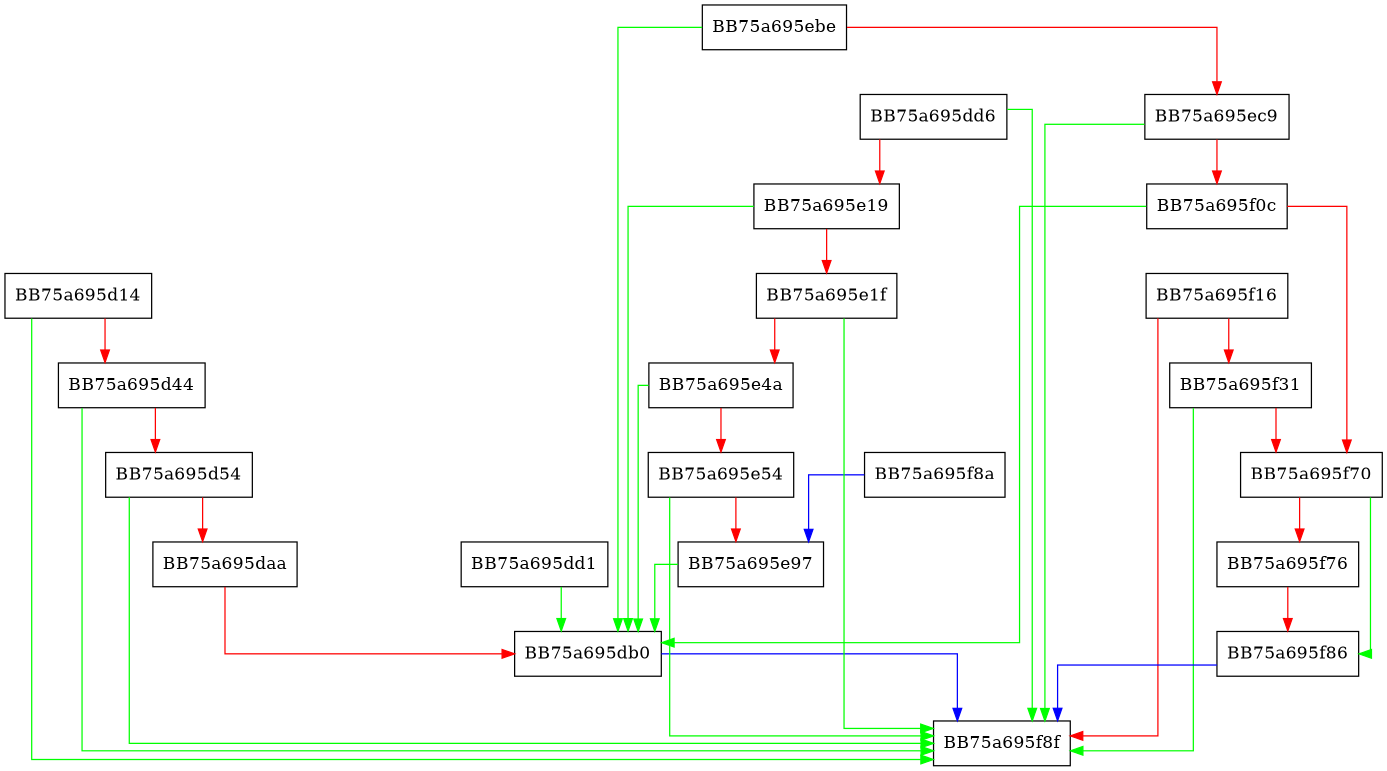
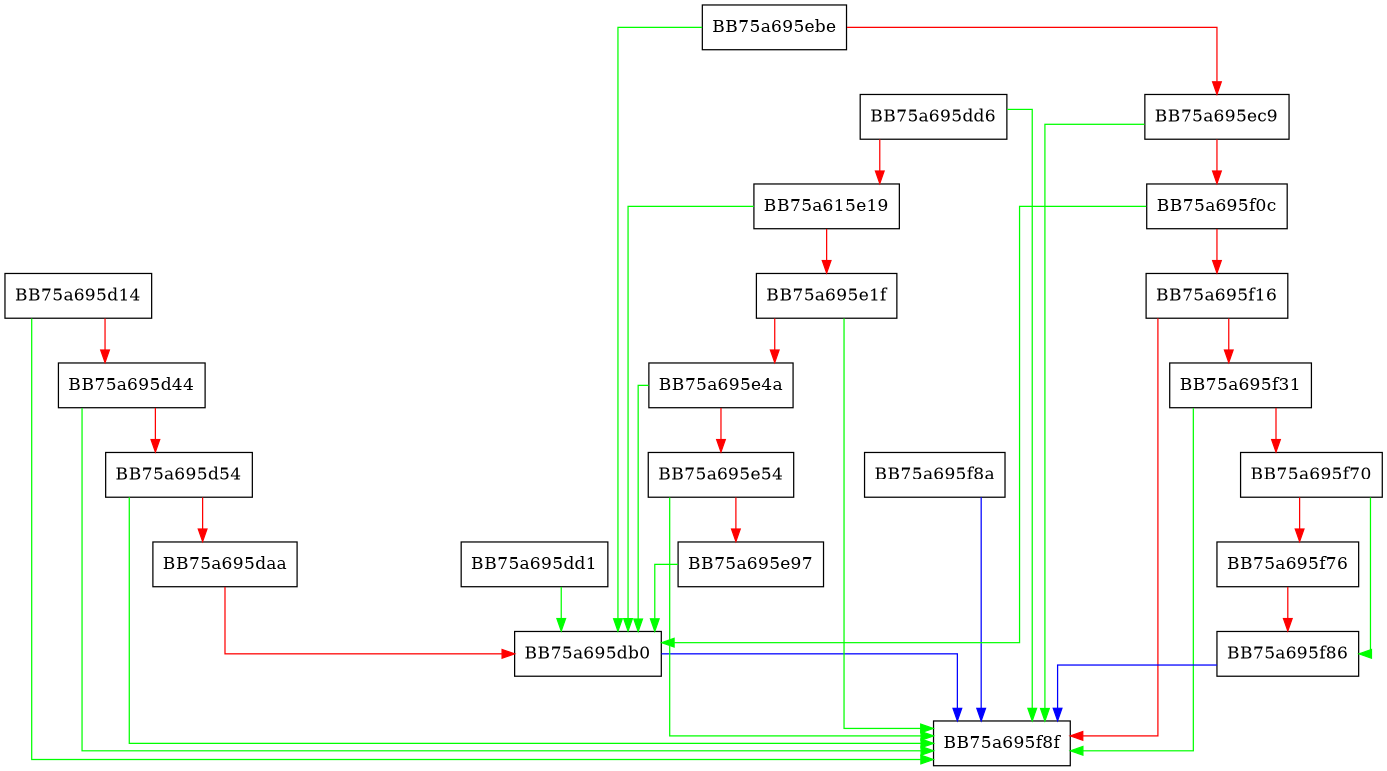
(827, 206) -> (827, 206)
(1347, 293) -> (1217, 245)
(809, 475) -> (981, 603)
